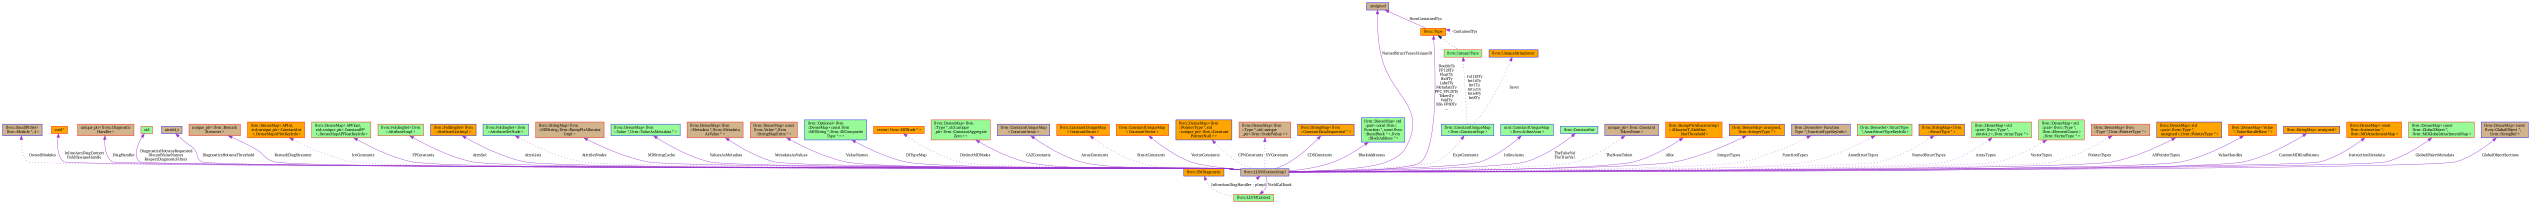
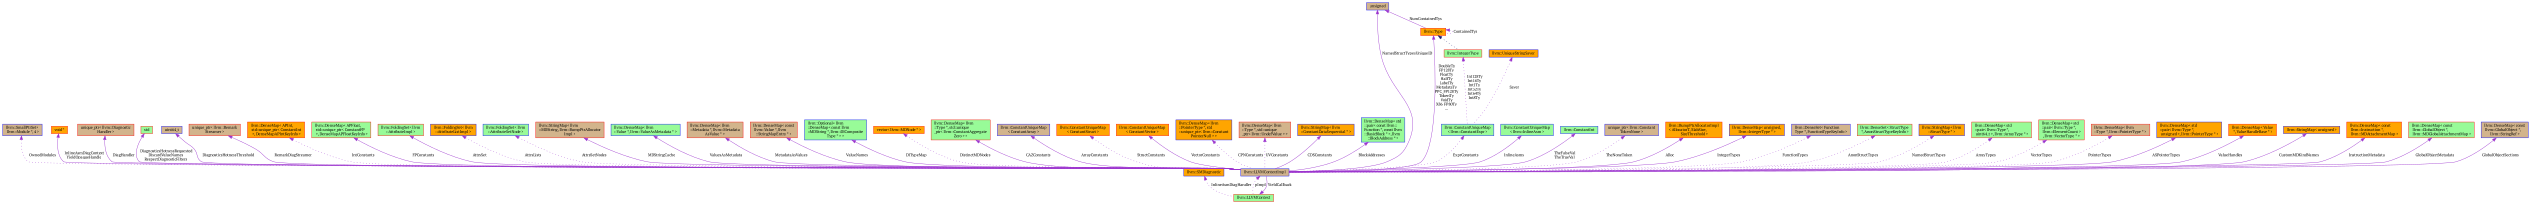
(1527, 130) -> (1527, 130)
(851, 168) -> (851, 168)
